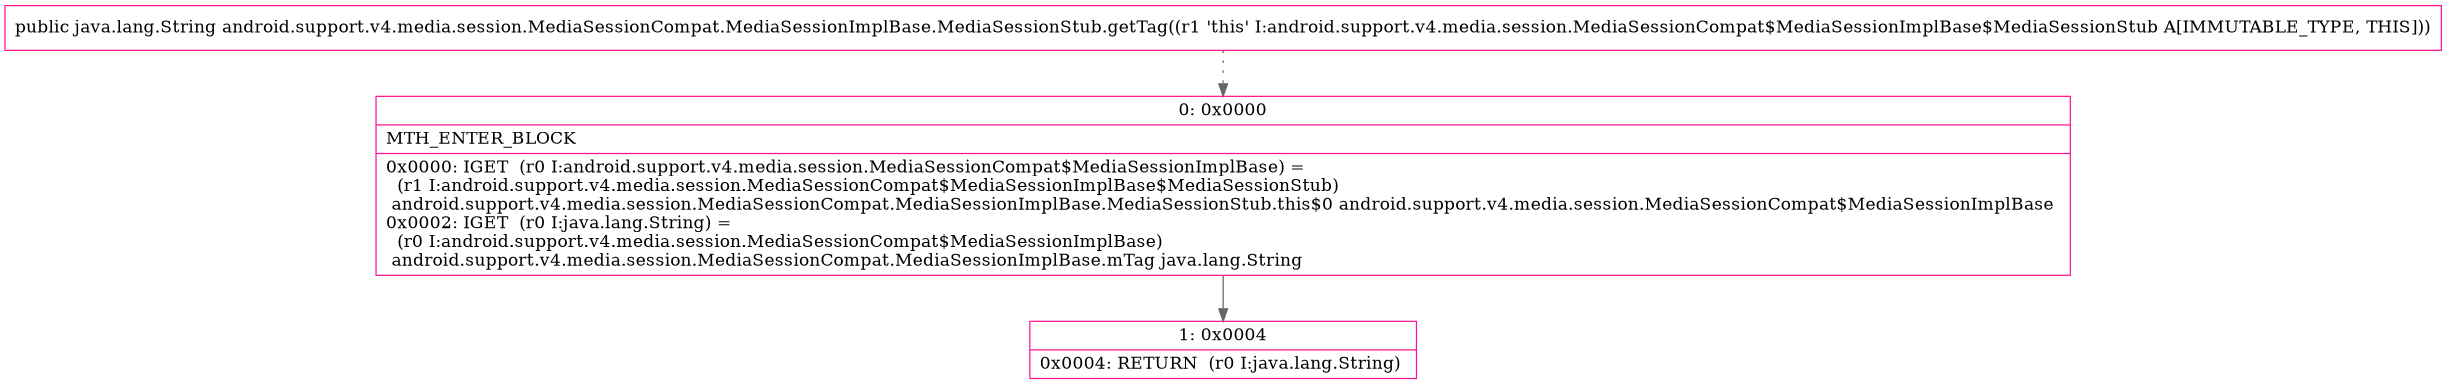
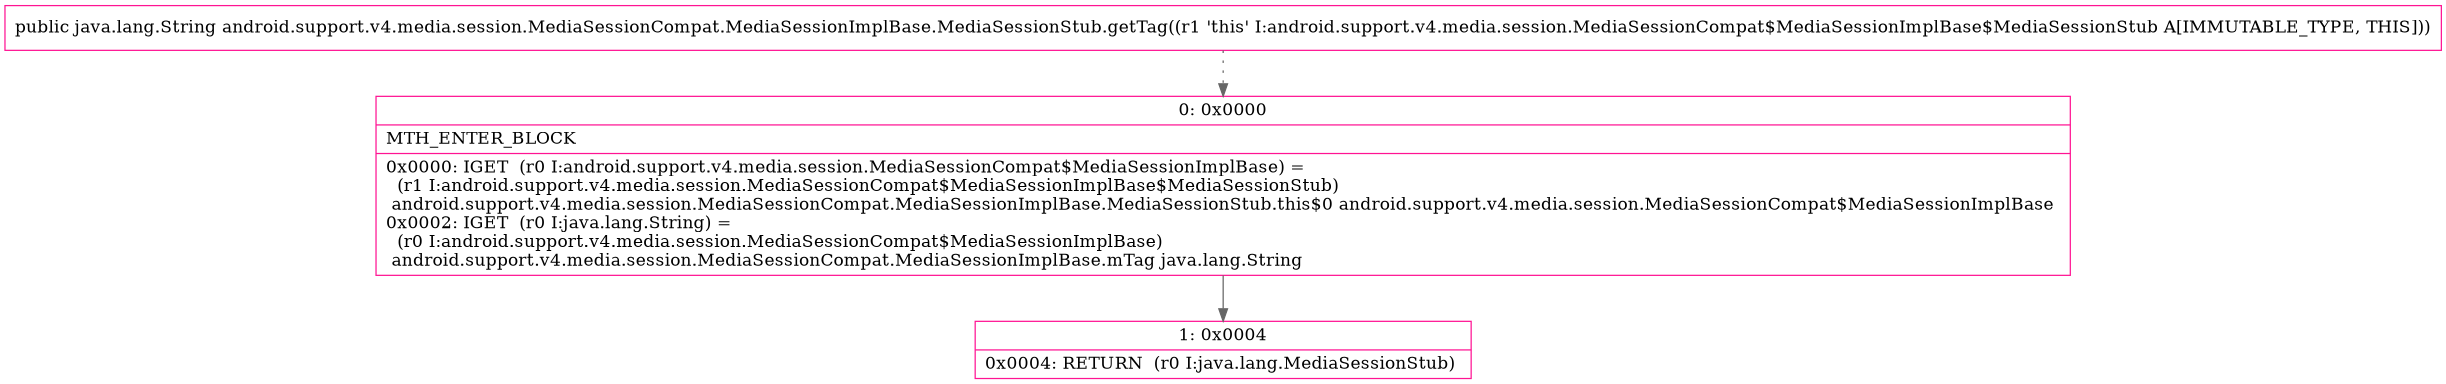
(1223, 364) -> (1223, 364)
